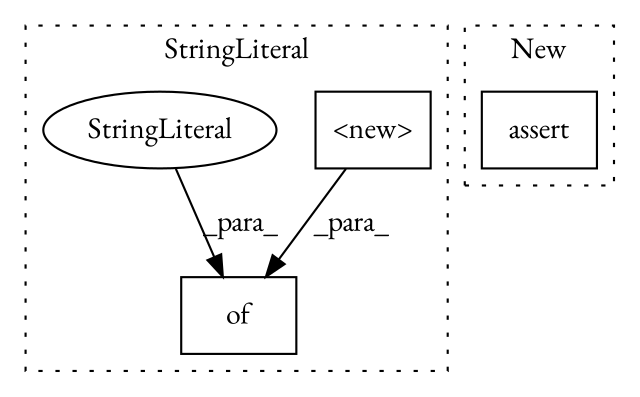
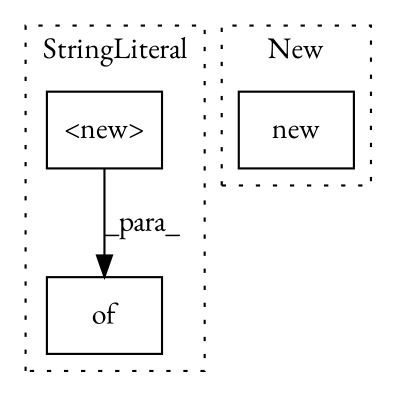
(160, 130) -> none
(539, 130) -> (296, 130)
